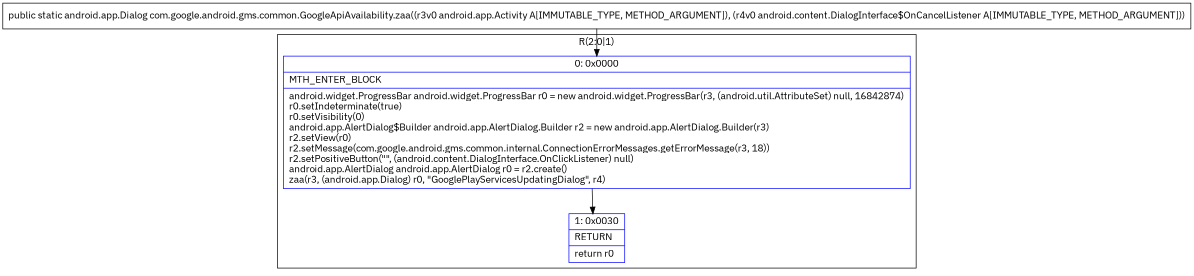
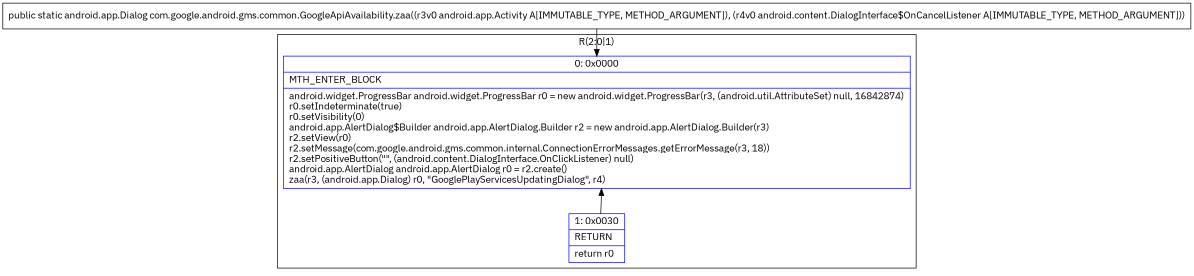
(592, 198) -> (601, 205)
